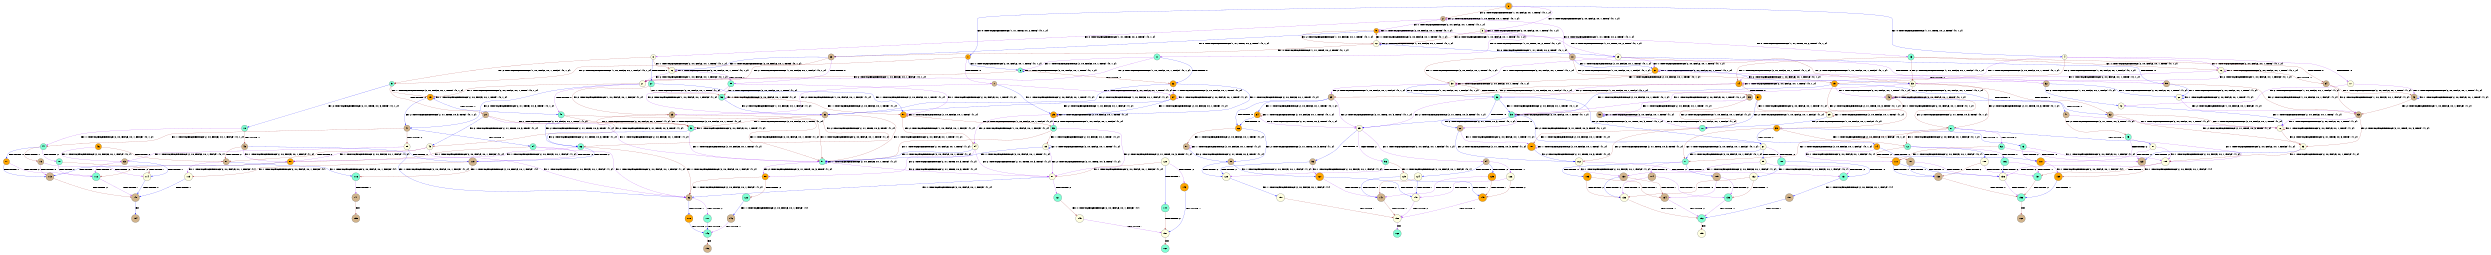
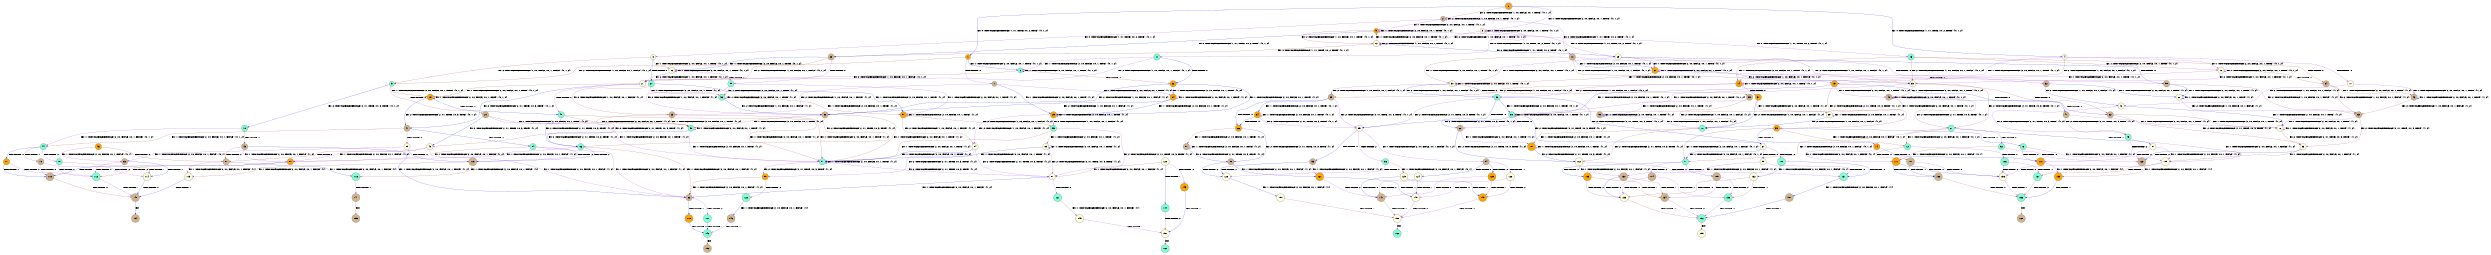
none -> (1995, 120)
(1984, 162) -> none
